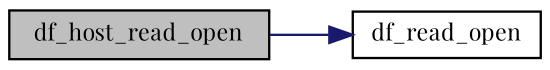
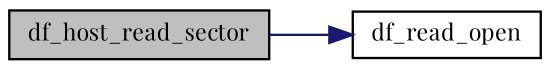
(139, 35) -> (139, 35)
